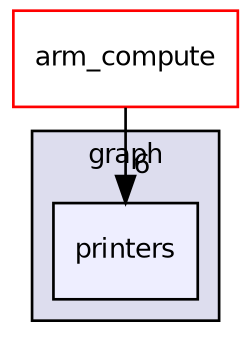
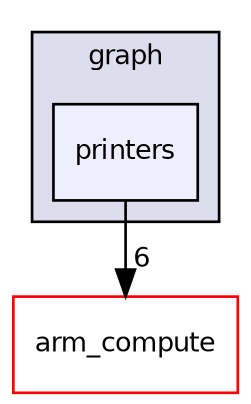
(126, 147) -> (126, 239)
